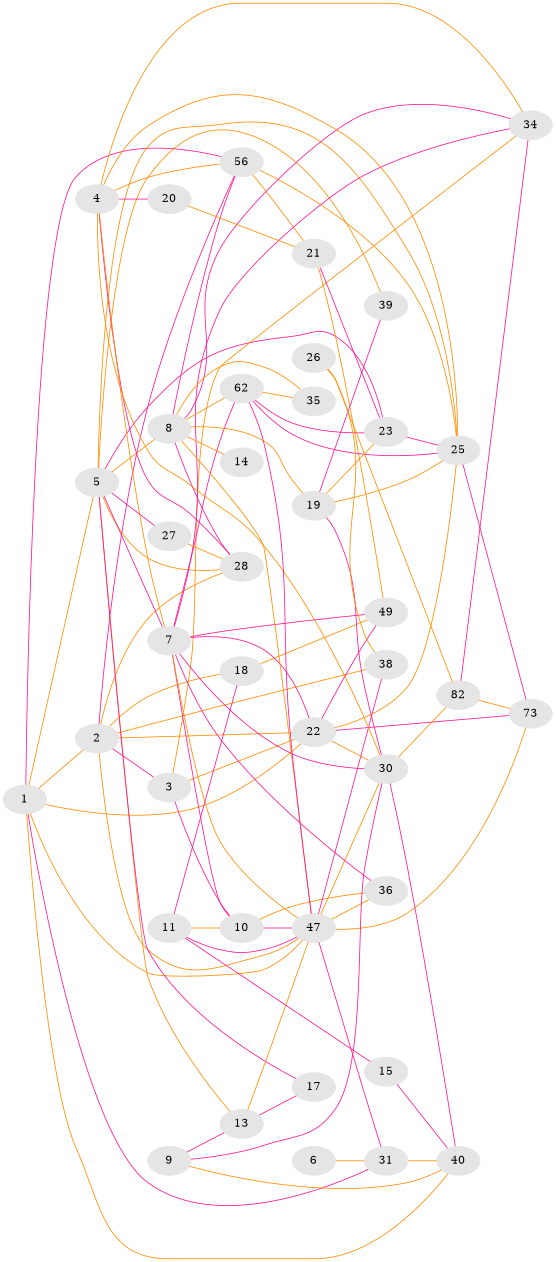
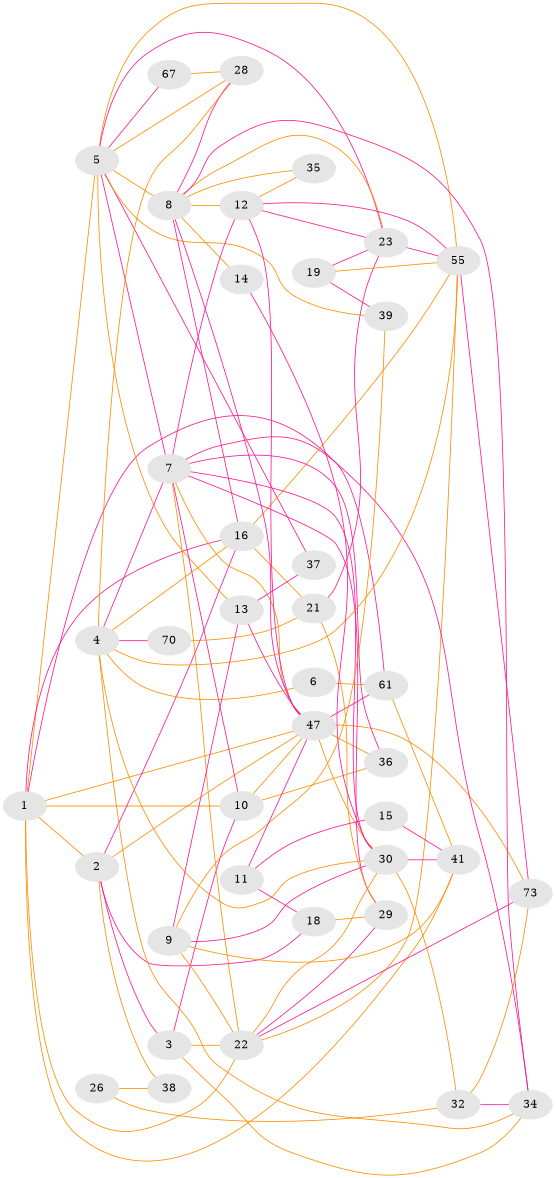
(242, 162) -> (242, 536)
(169, 199) -> (169, 641)
(242, 389) -> (242, 206)
(257, 437) -> (301, 136)
(133, 441) -> (118, 338)
(128, 442) -> (133, 555)
(458, 450) -> (458, 261)
(350, 469) -> (350, 258)
(169, 536) -> (169, 75)
none -> (364, 613)
(386, 613) -> (386, 915)
(139, 630) -> none
(357, 635) -> (347, 594)
(278, 651) -> (251, 465)
(267, 652) -> (204, 743)
(160, 691) -> (180, 966)
(458, 695) -> (458, 1105)
none -> (193, 699)
(205, 735) -> (208, 992)
(350, 796) -> none
(206, 928) -> (133, 806)
(278, 928) -> (278, 766)
(278, 1026) -> (272, 671)
(314, 1087) -> (314, 565)
(386, 1161) -> (386, 686)
(458, 1161) -> (458, 860)
